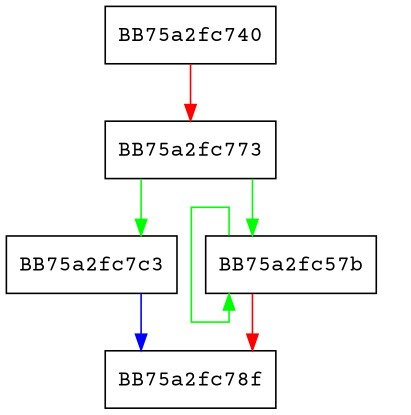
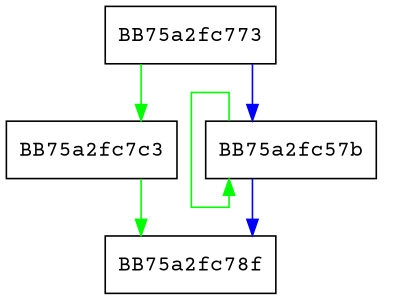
(191, 35) -> none
(252, 199) -> (252, 84)
(141, 314) -> (141, 199)
(252, 314) -> (252, 199)
